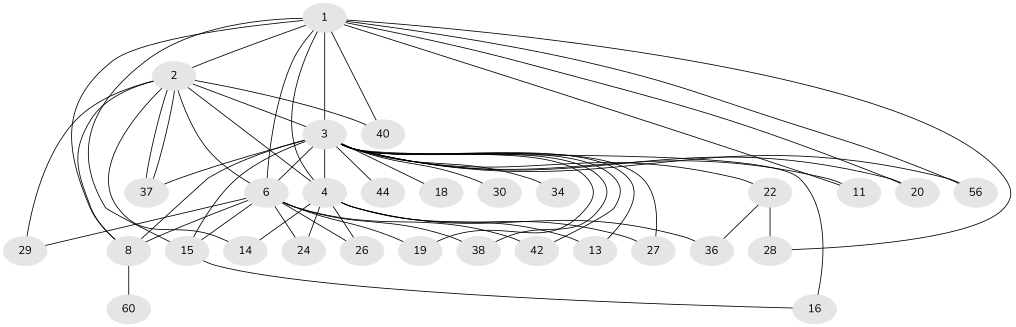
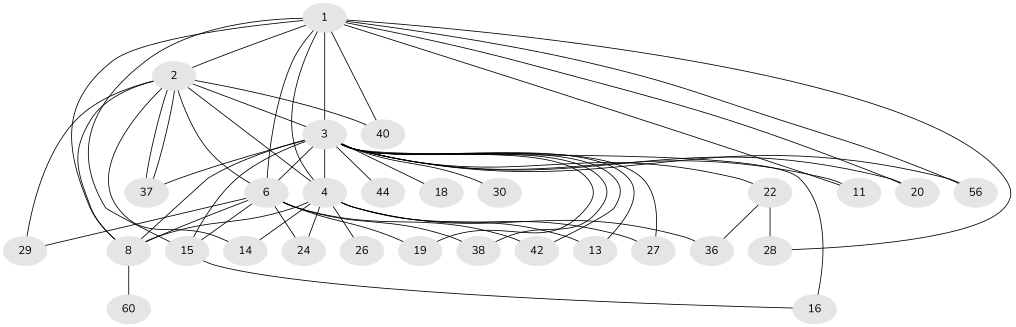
(558, 193) -> none
(309, 219) -> none
none -> (239, 220)
